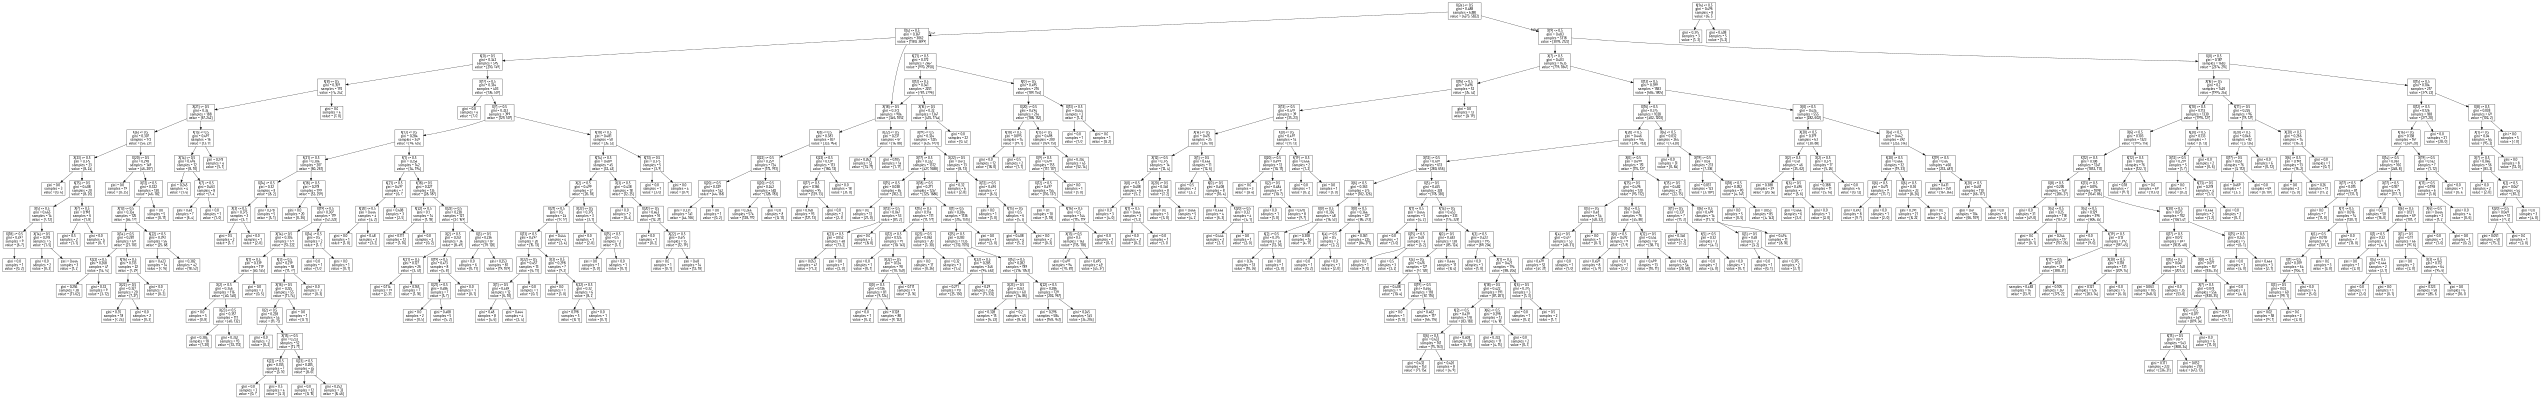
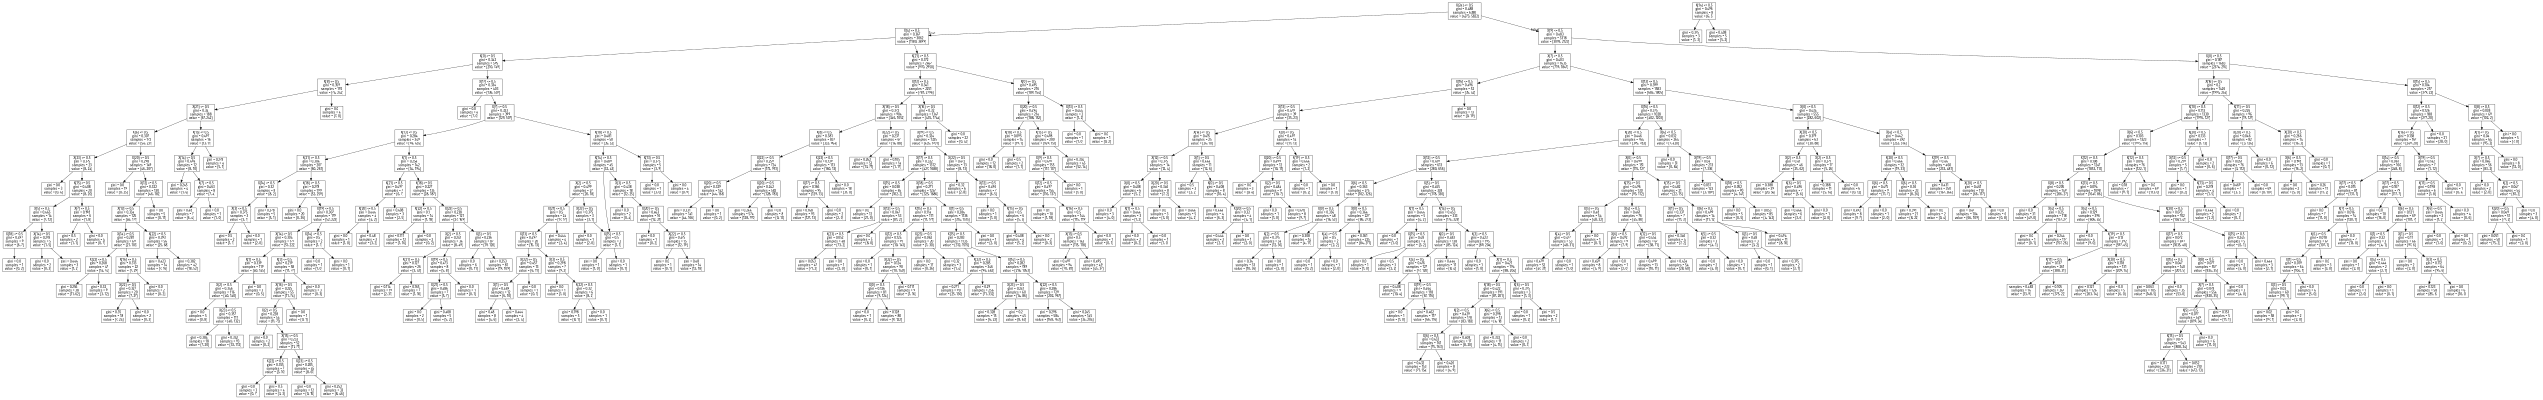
(897, 73) -> (916, 48)
(594, 175) -> (605, 201)
(2376, 214) -> (2376, 214)
